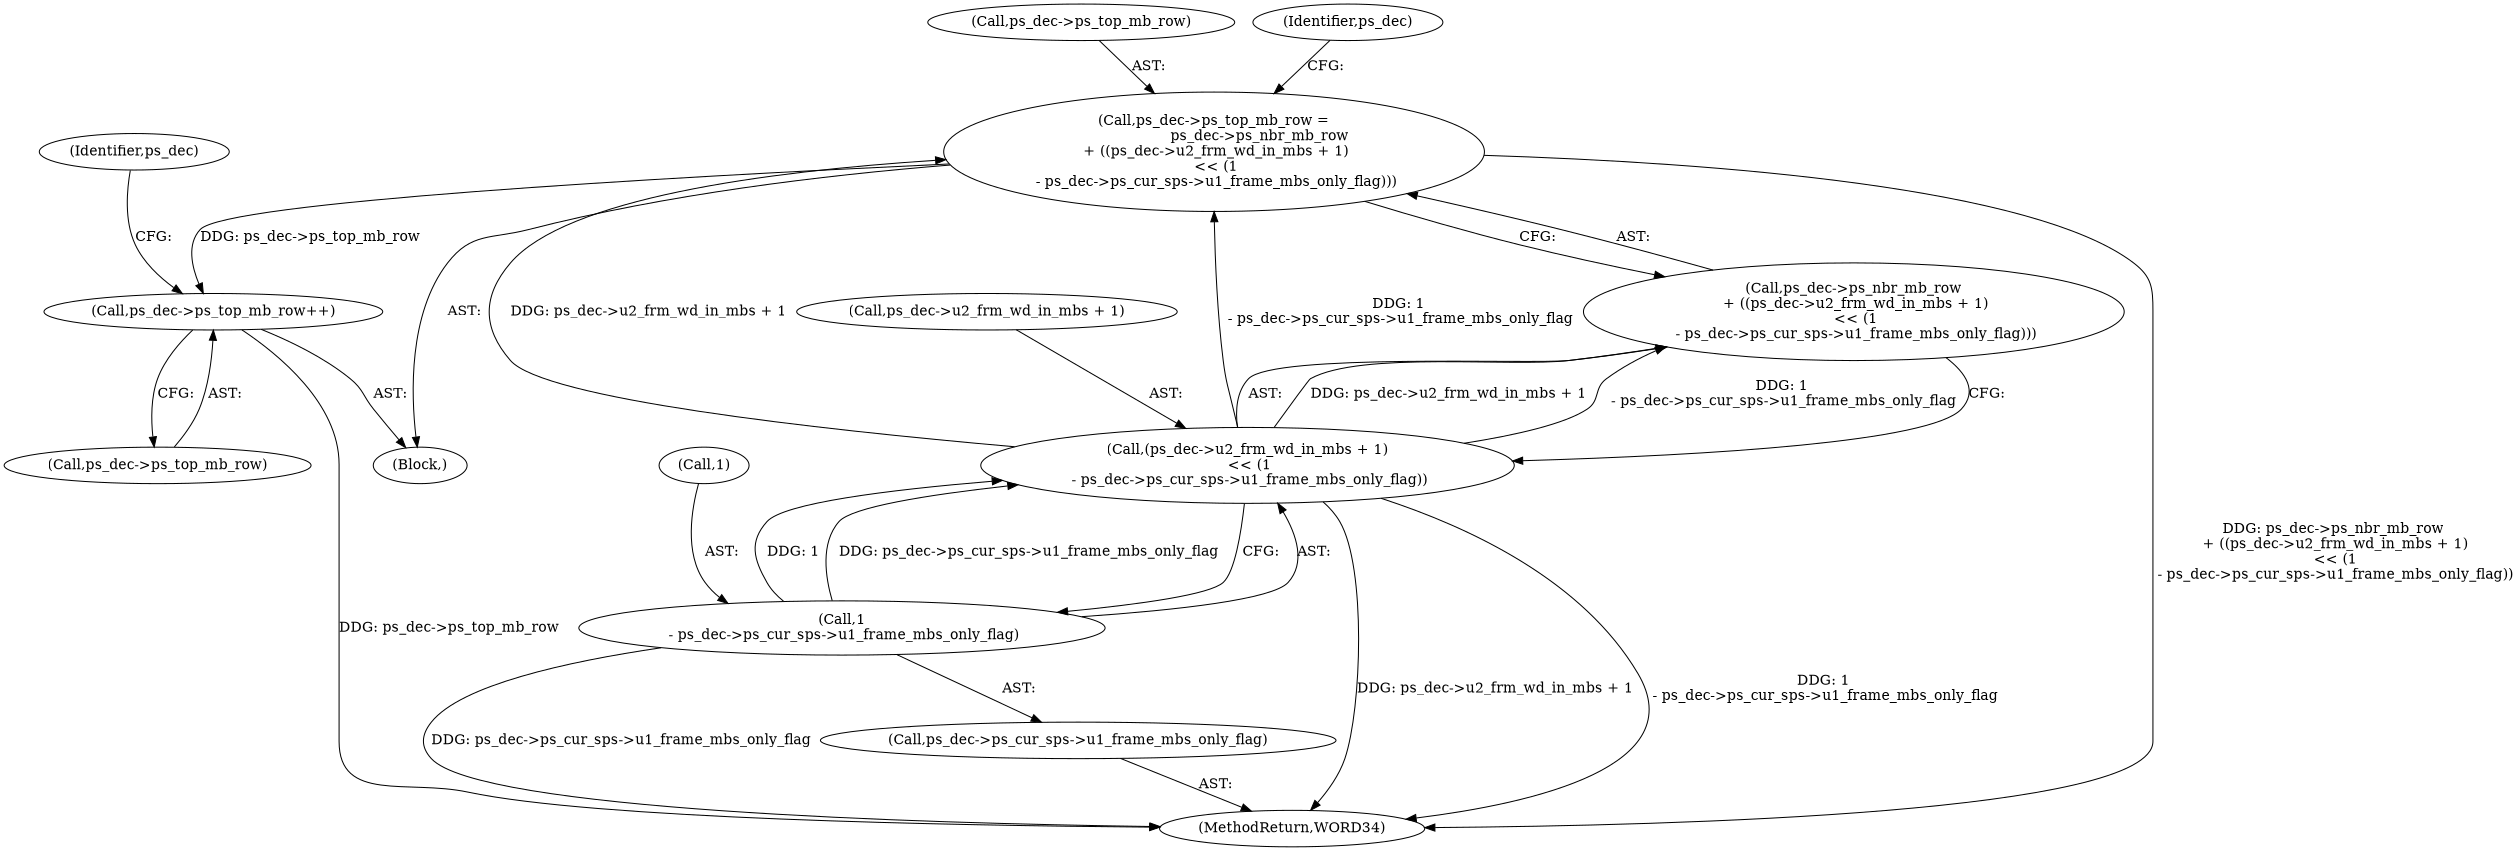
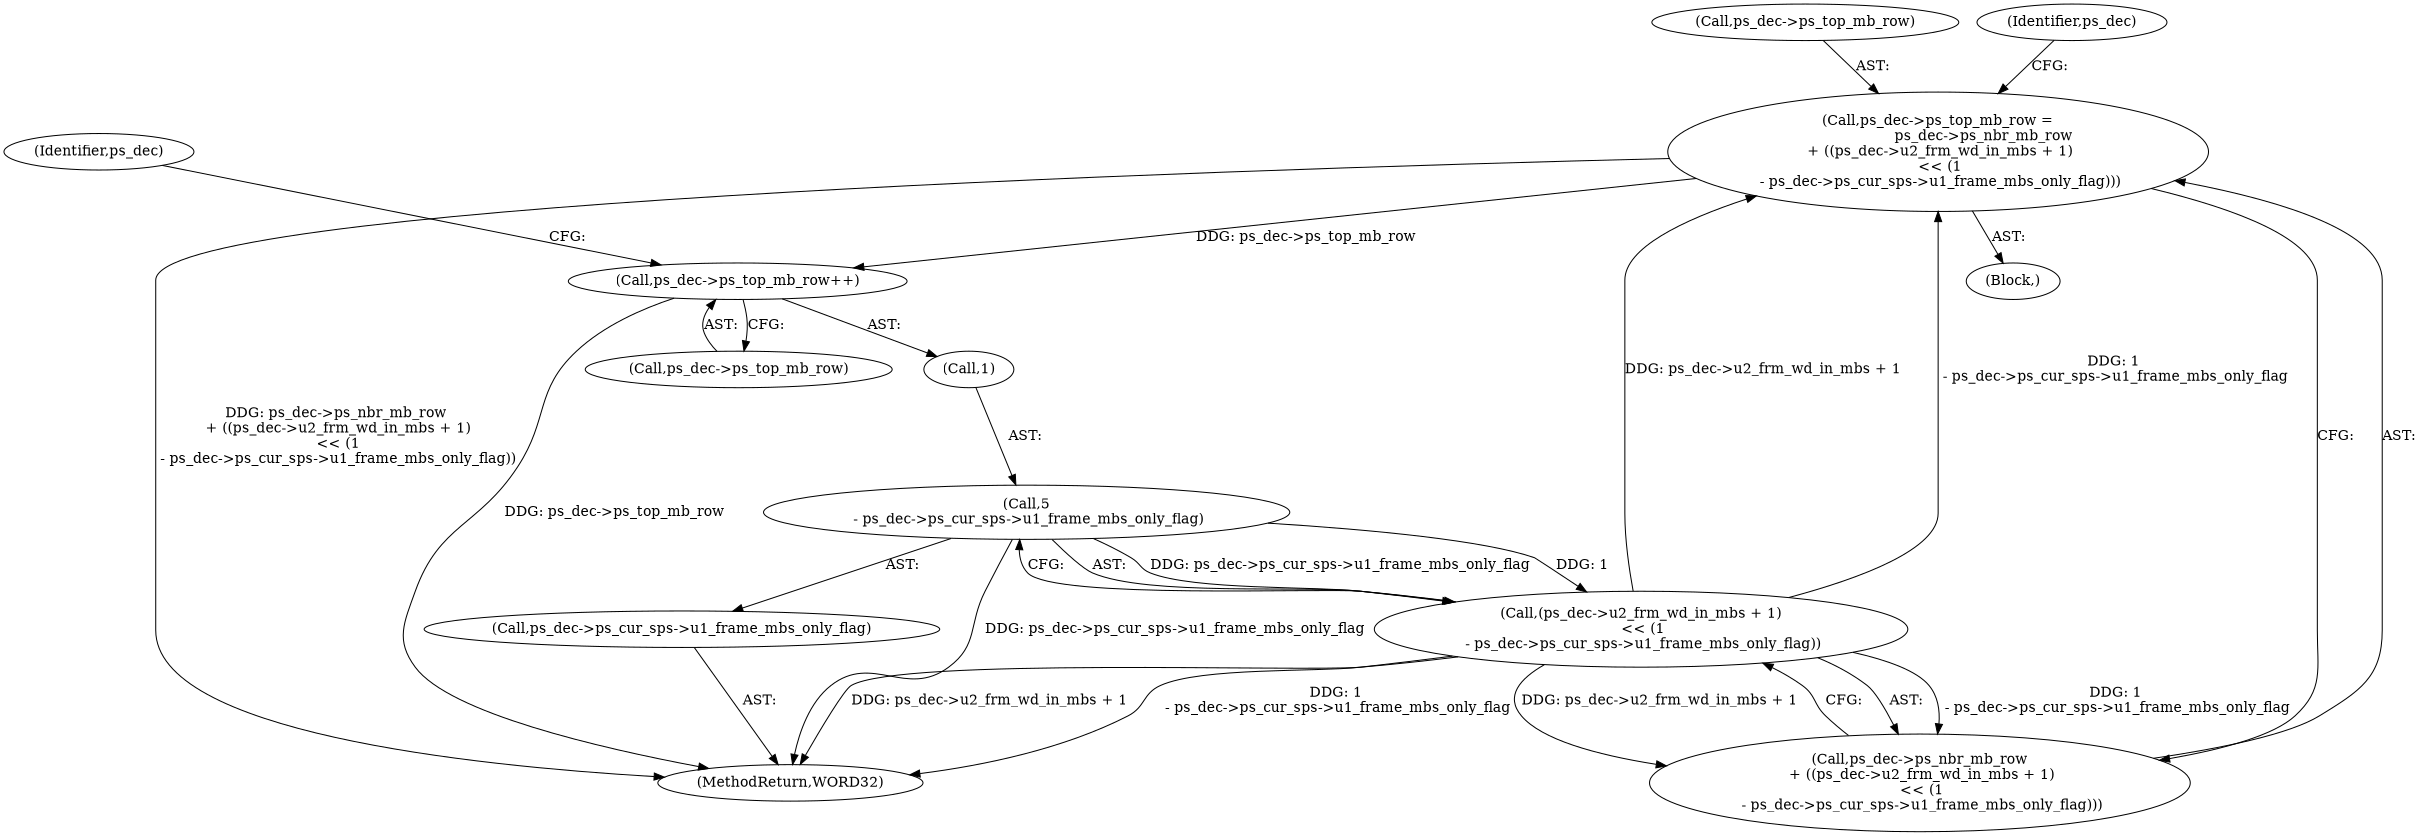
(987, 312) -> none
(341, 371) -> (855, 326)
(842, 628) -> (1027, 512)
(1292, 829) -> (790, 783)
